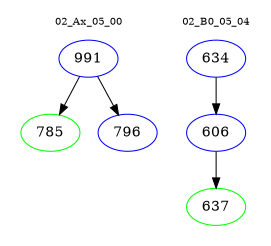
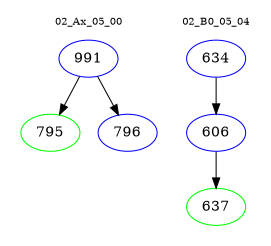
(50, 133) -> (50, 133)
